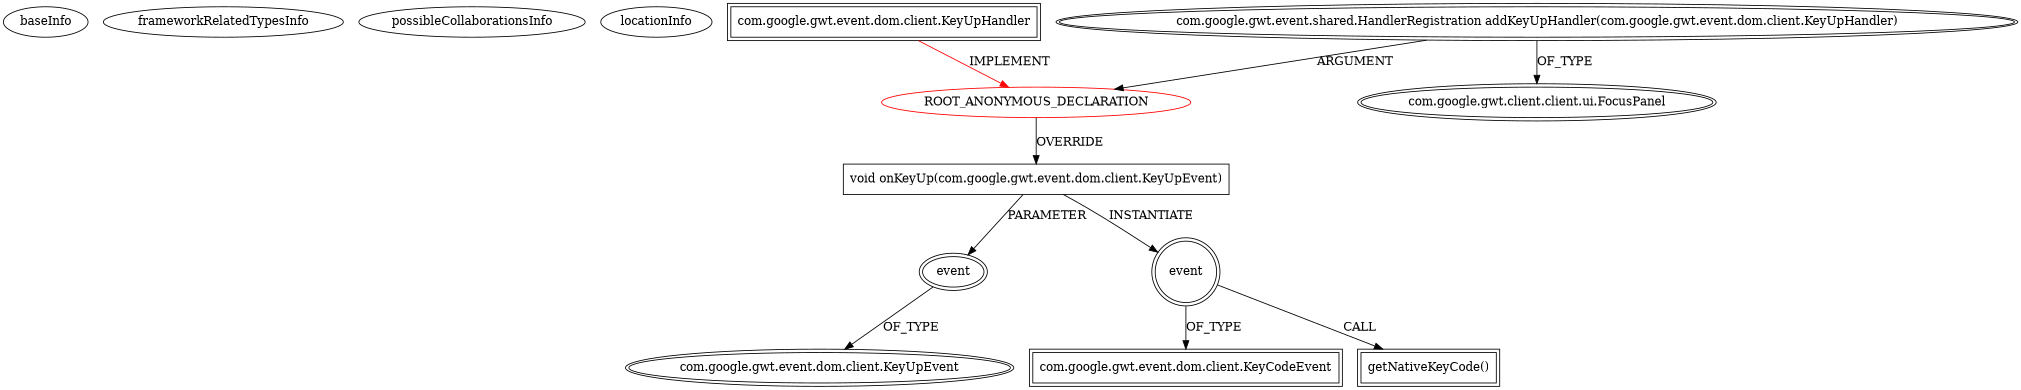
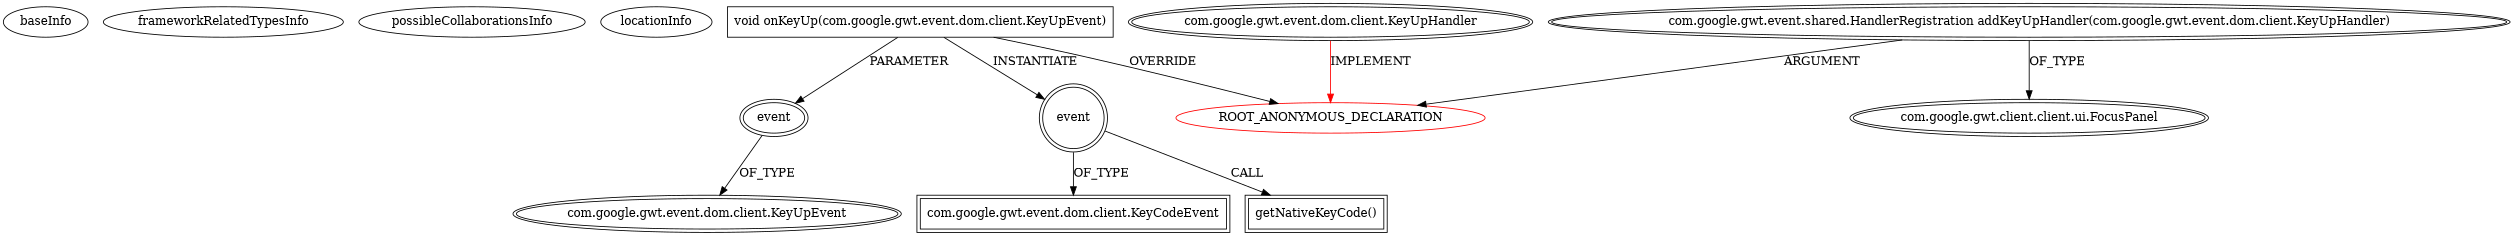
(884, 22) -> (1330, 22)
(1036, 136) -> (1132, 68)
